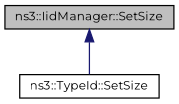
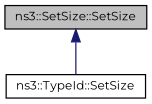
(89, 17) -> (76, 17)
